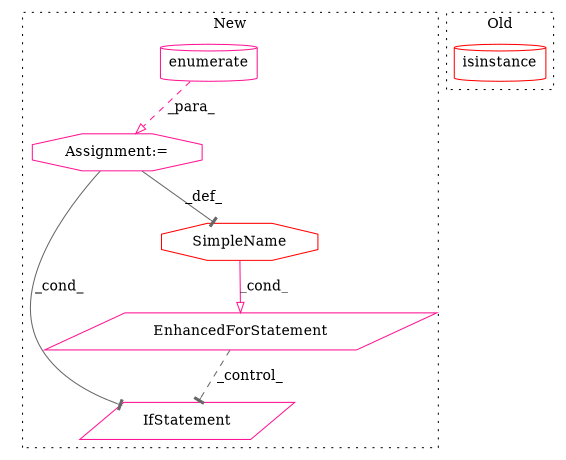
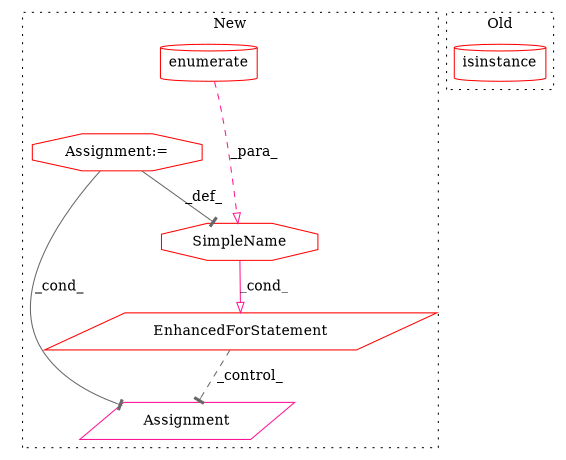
(209, 63) -> (209, 63)
(167, 104) -> (228, 147)
(117, 152) -> (117, 152)
(241, 331) -> (241, 331)
(187, 421) -> (187, 421)
